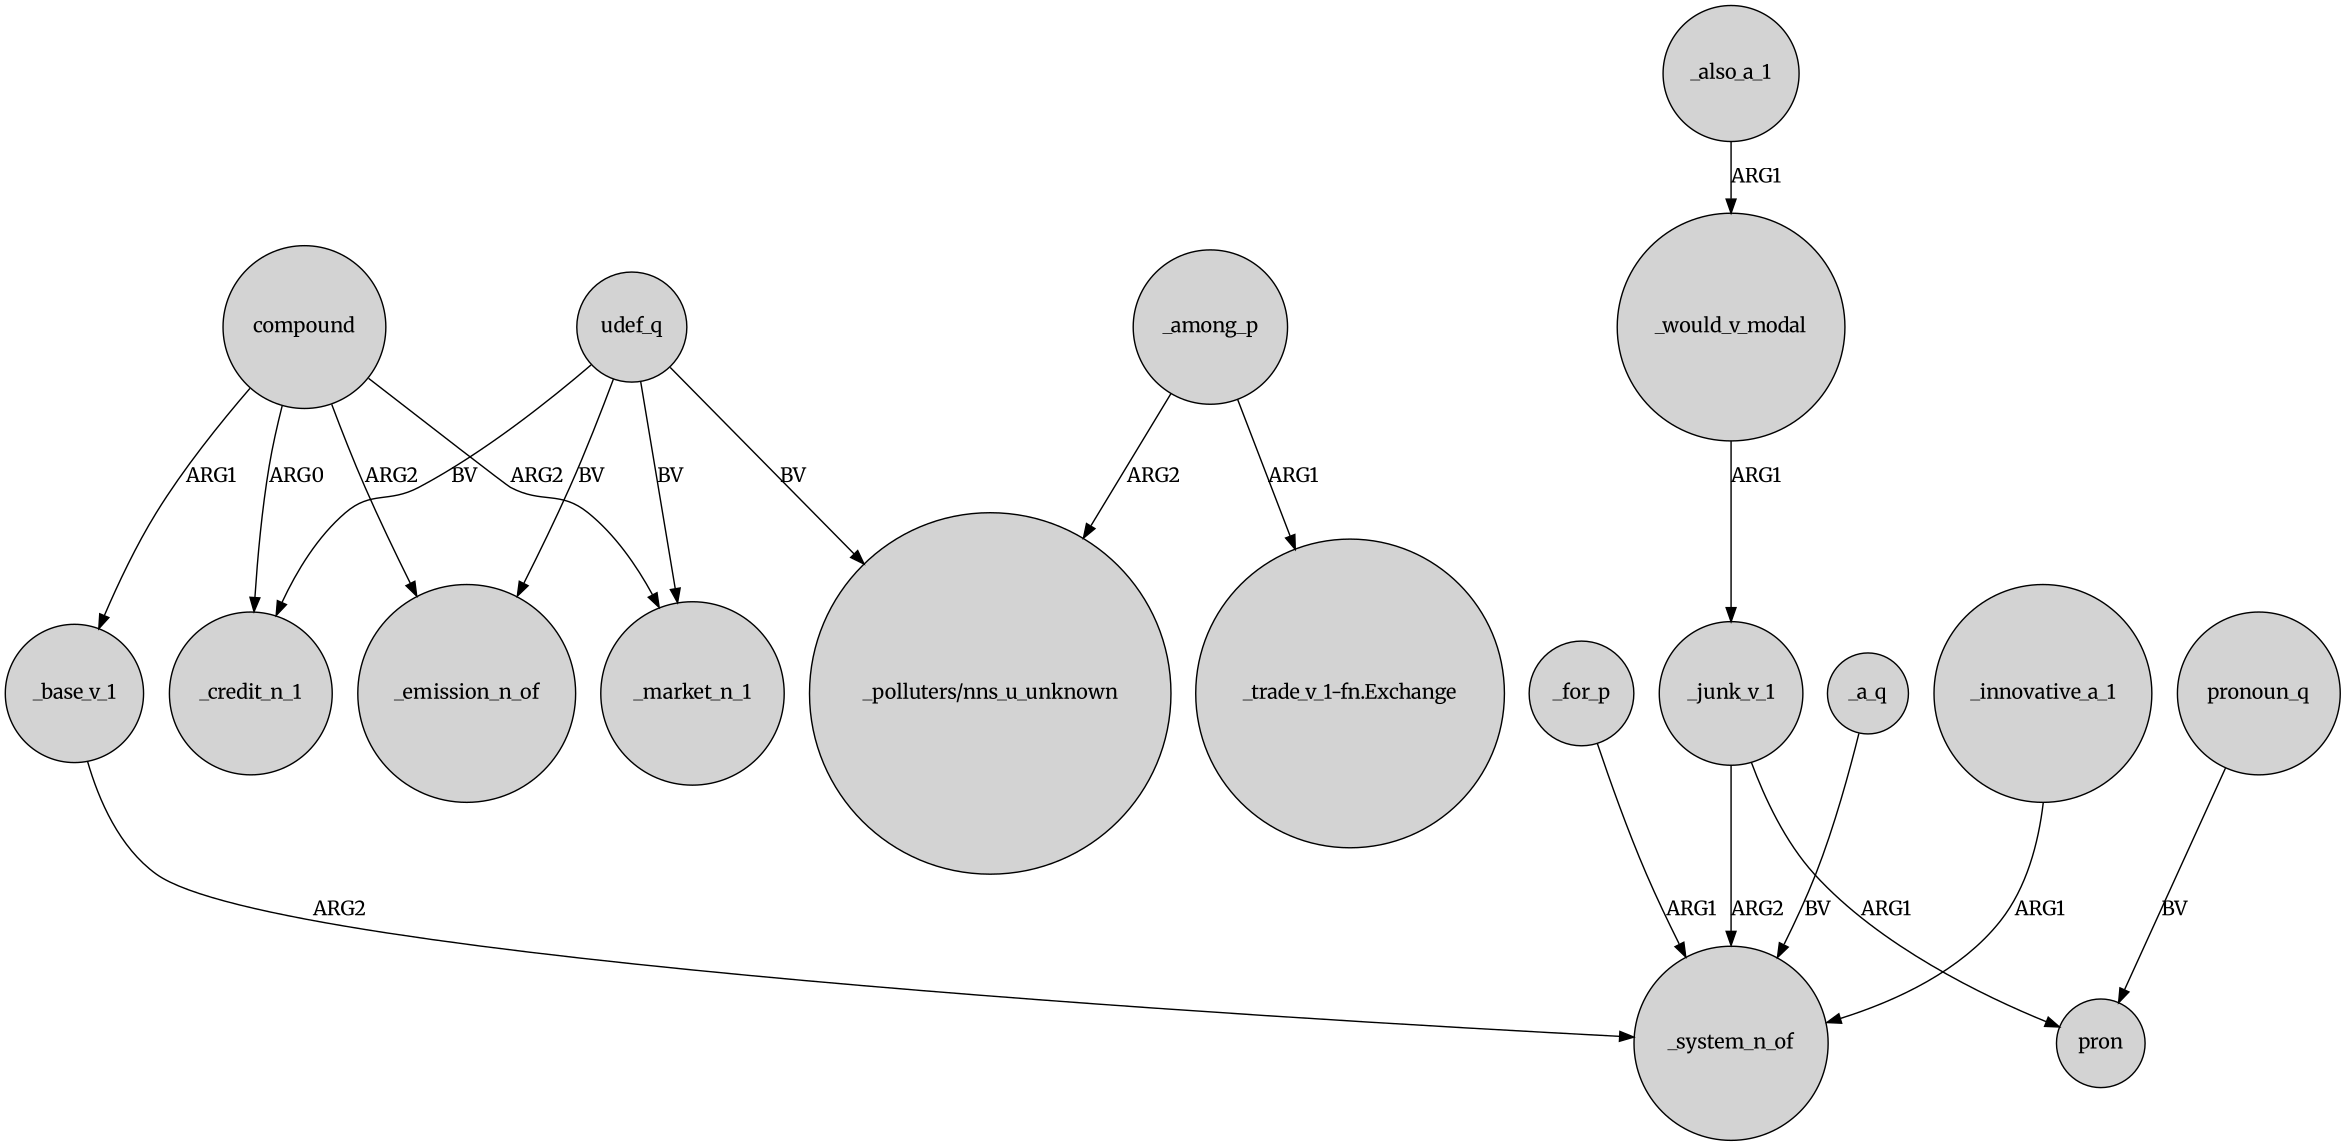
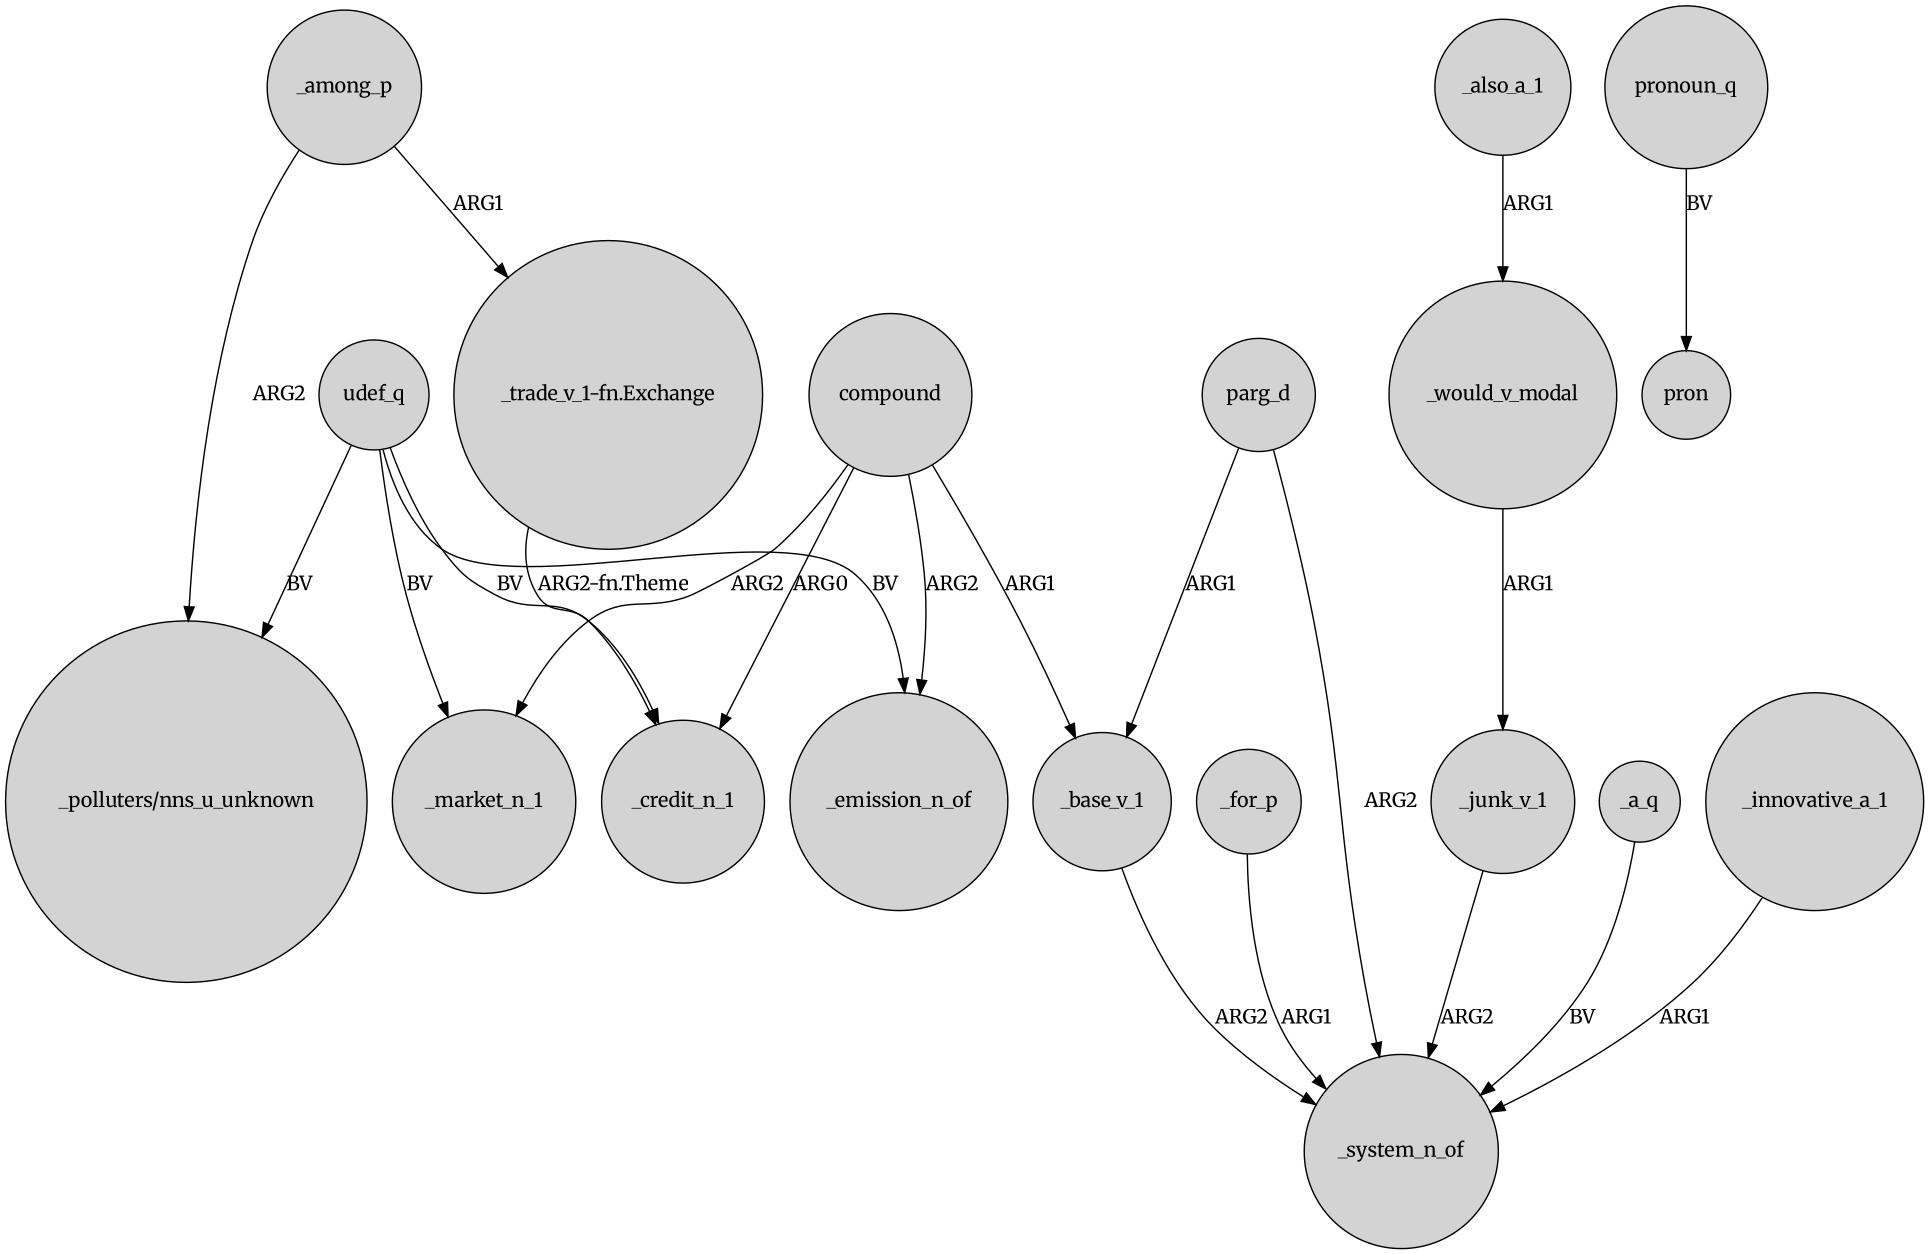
none -> (1259, 395)
none -> (538, 596)
(1869, 924) -> none
